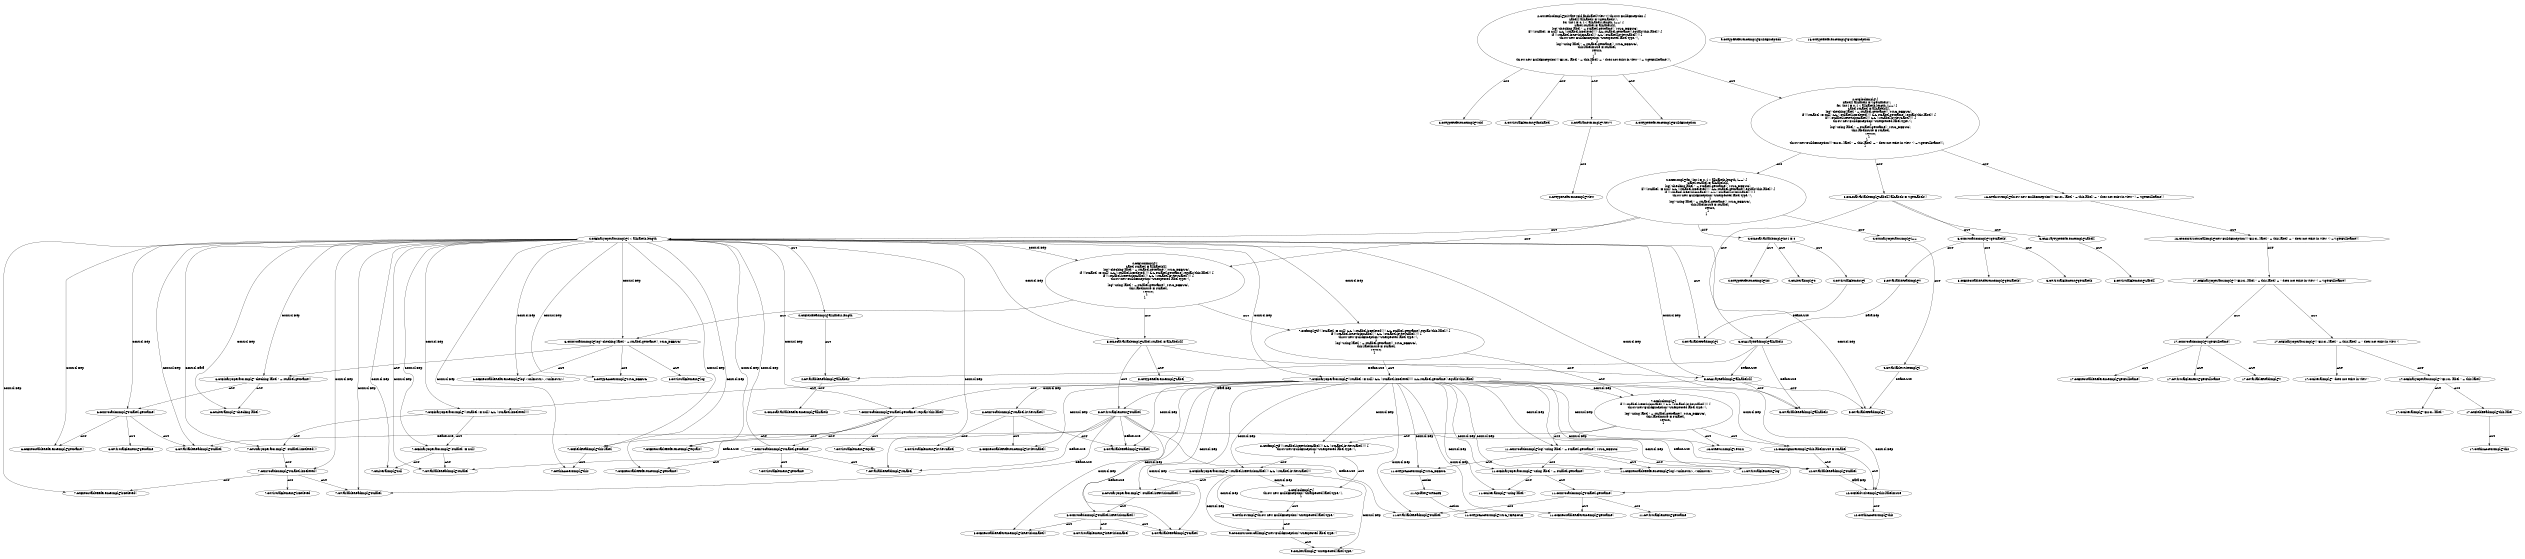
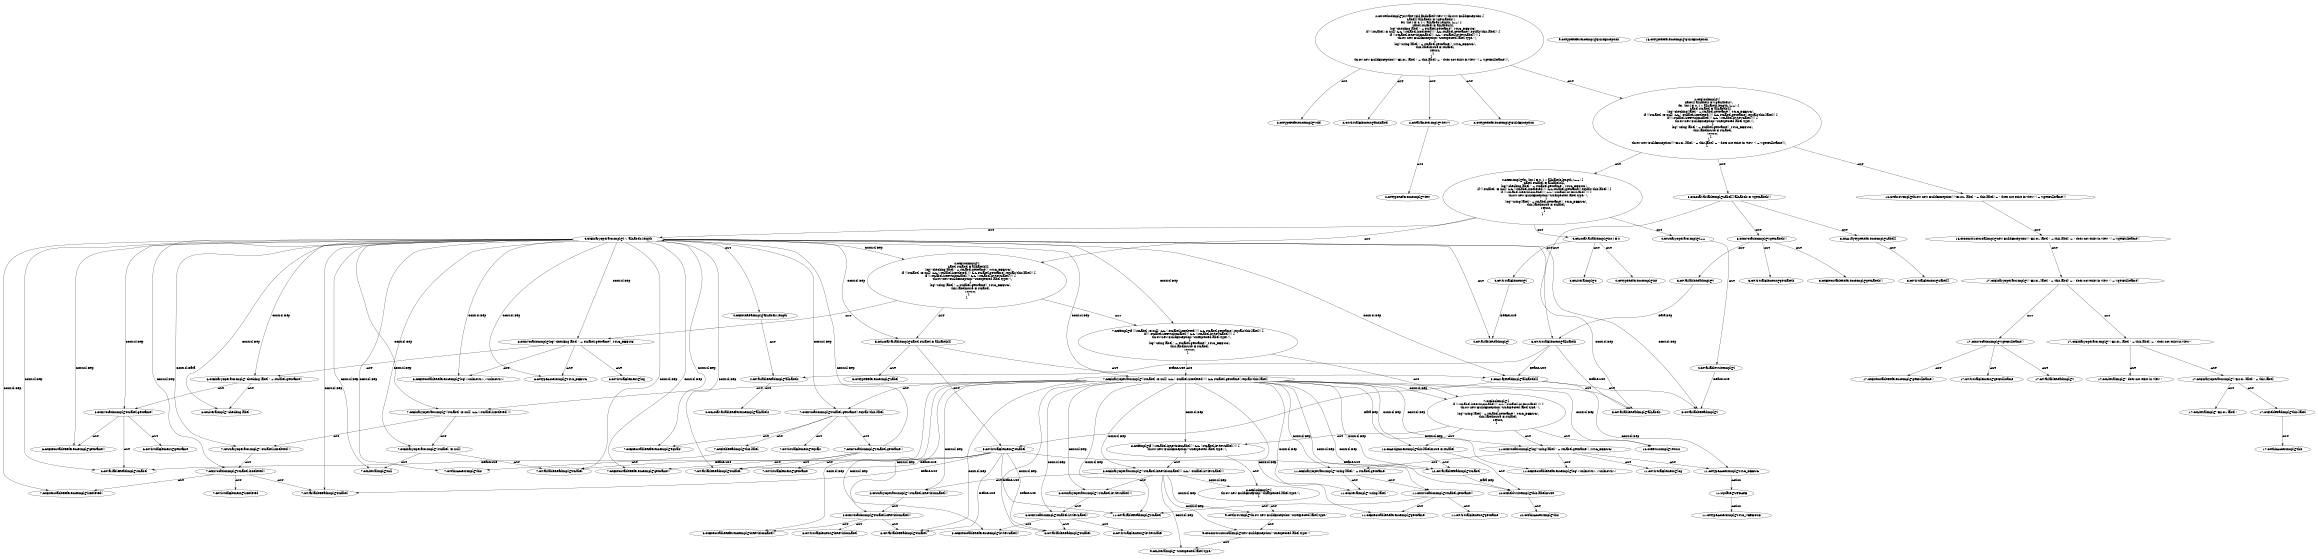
(1761, 342) -> (1554, 342)
(704, 364) -> none
none -> (1095, 493)
